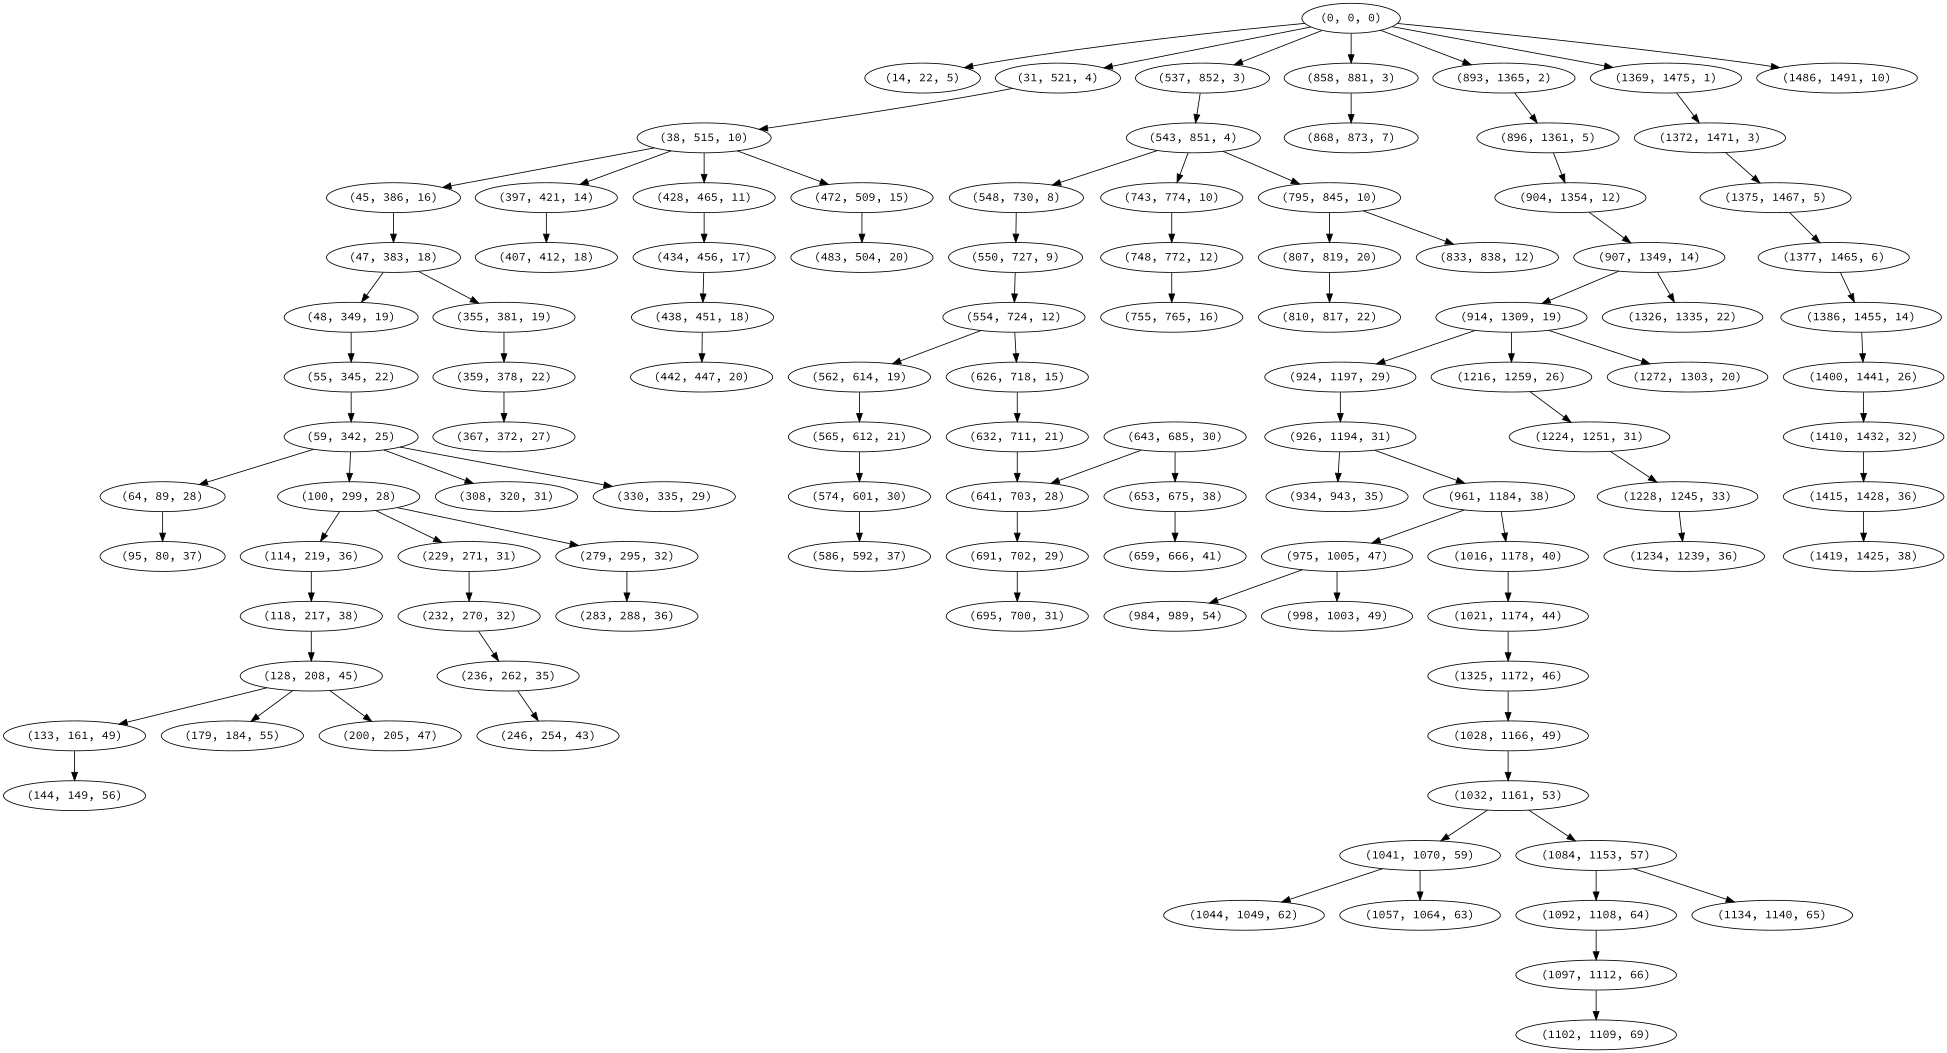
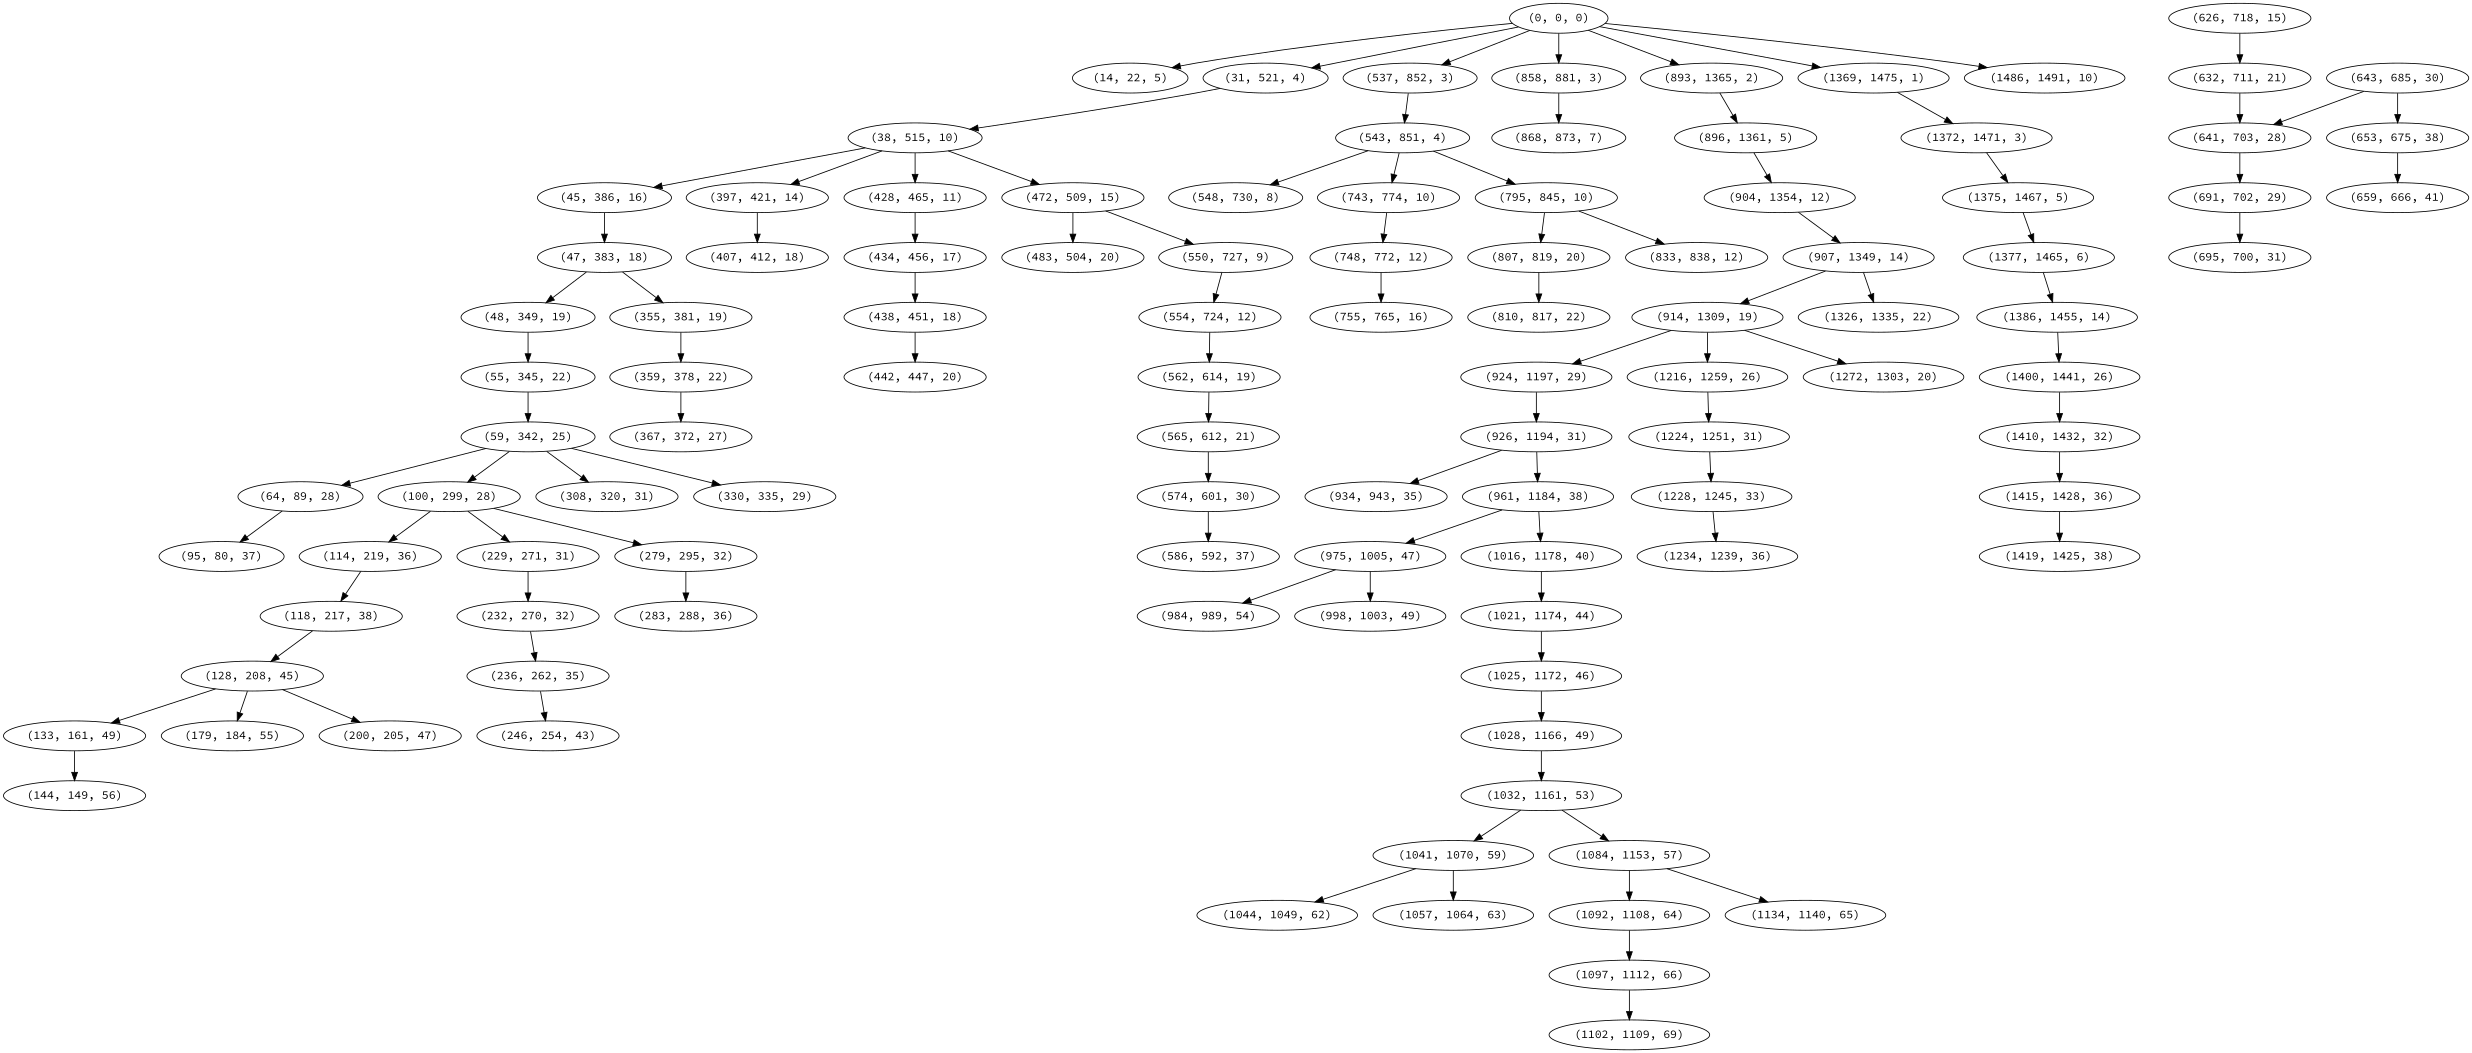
(1016, 223) -> (1146, 226)
(1015, 343) -> none
(1508, 676) -> (1541, 676)
